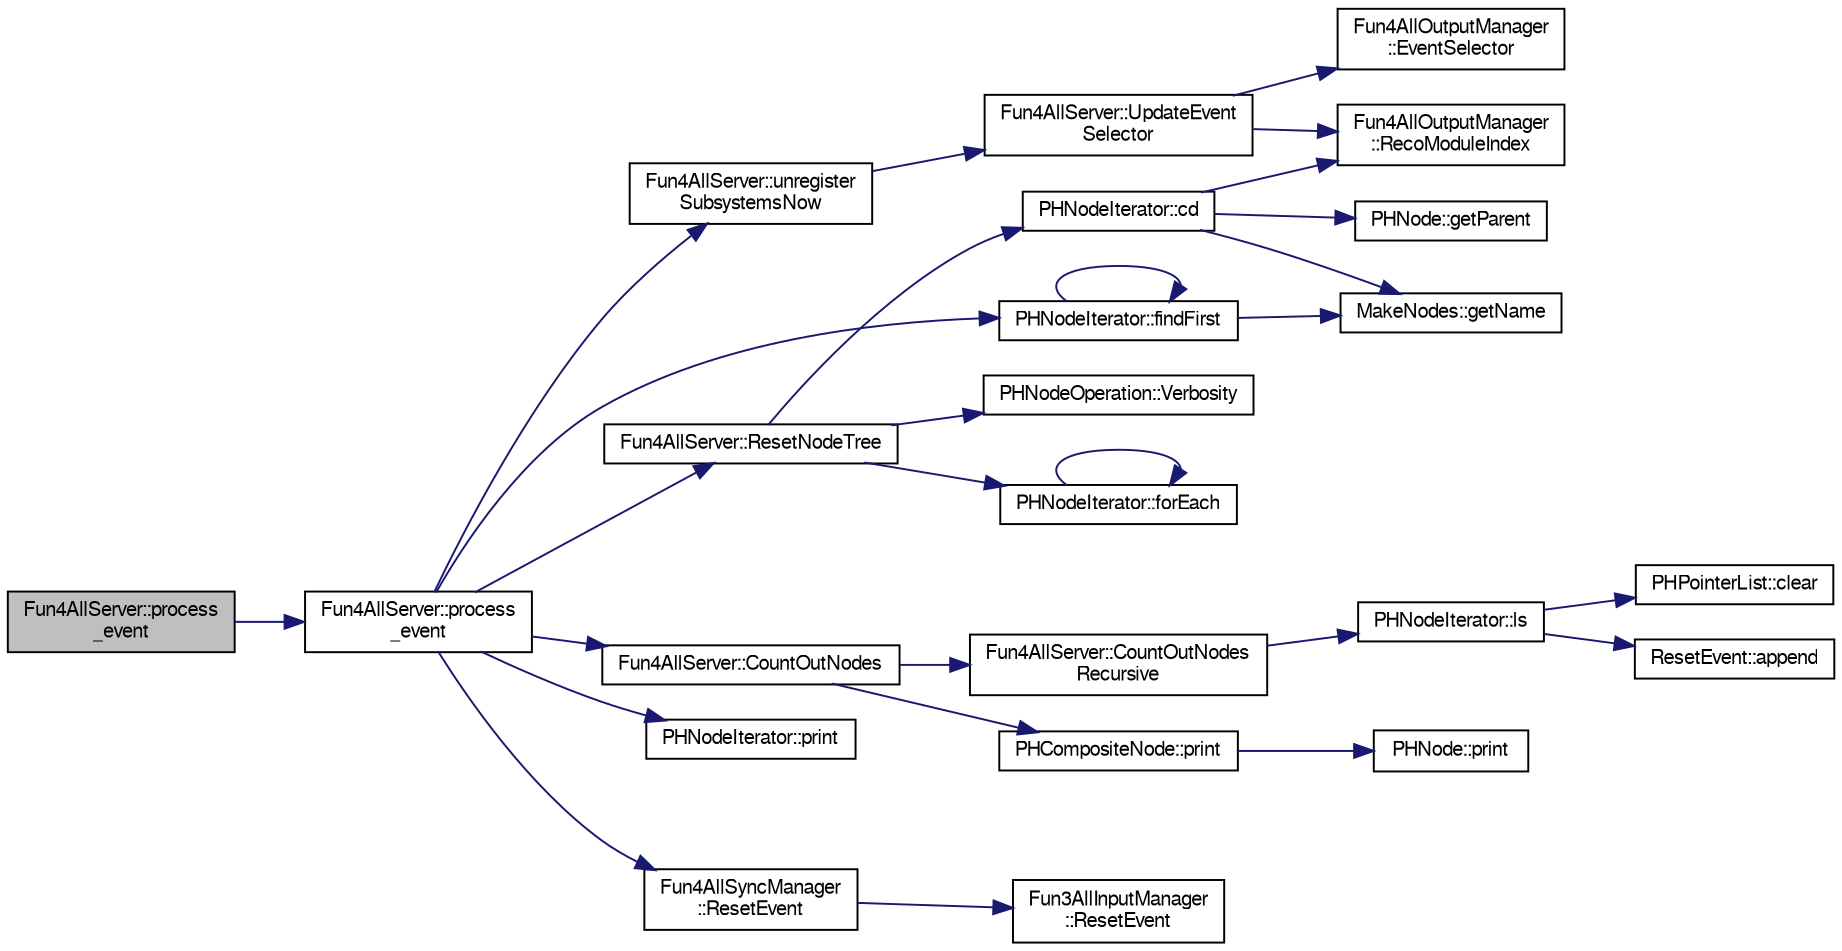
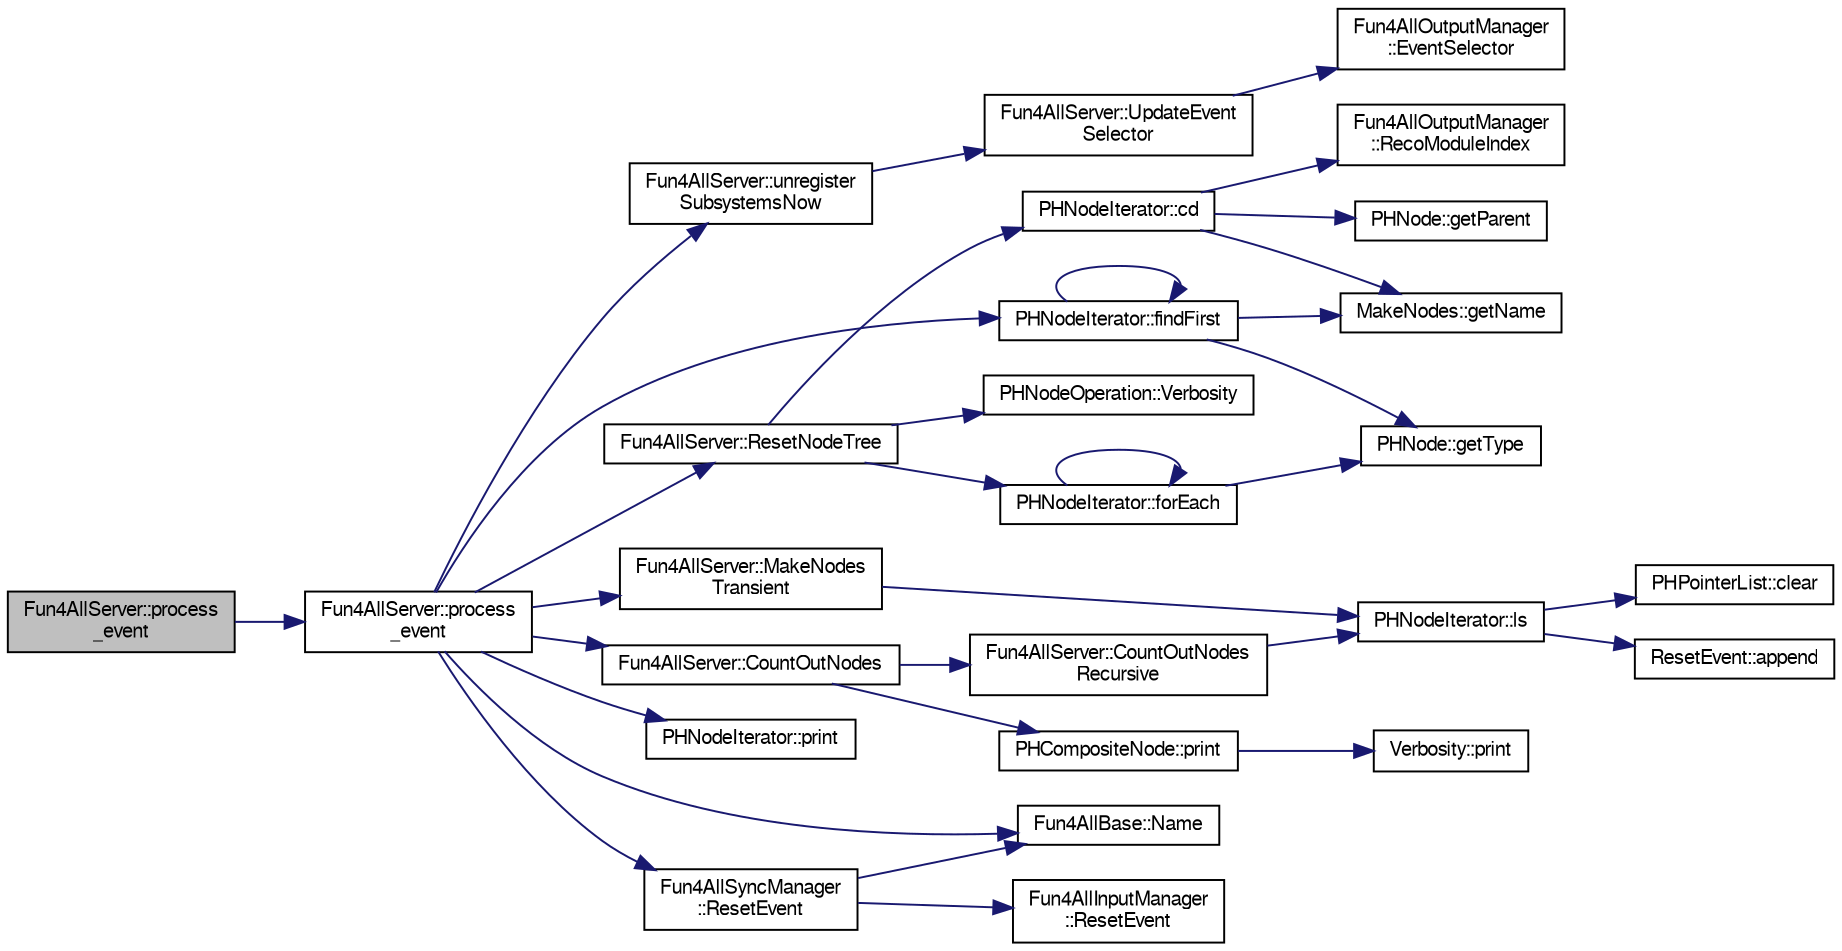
(1285, 130) -> none
none -> (1451, 446)
none -> (751, 579)
(1451, 751) -> (1451, 751)
none -> (1119, 825)
(1119, 911) -> (1119, 911)
